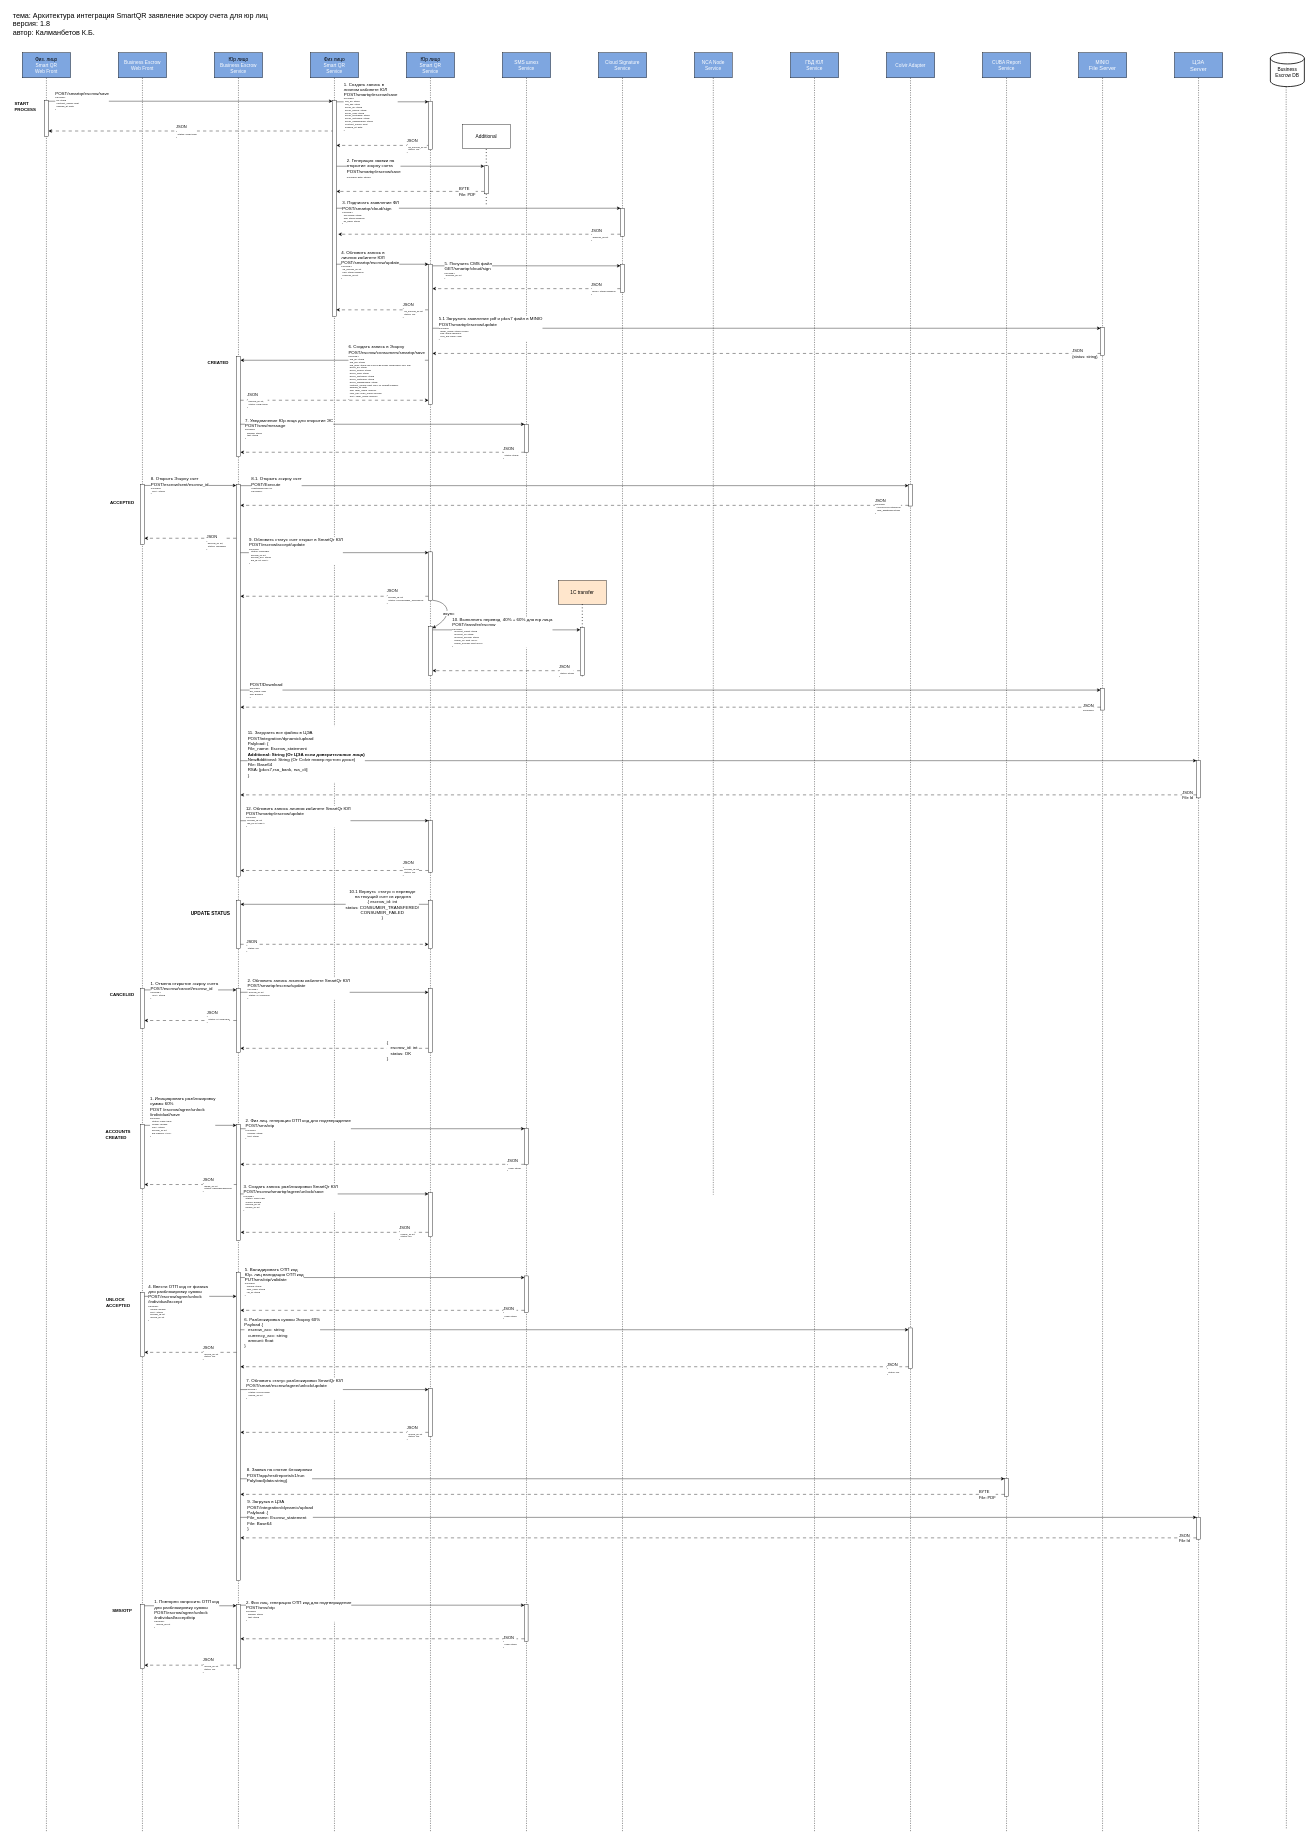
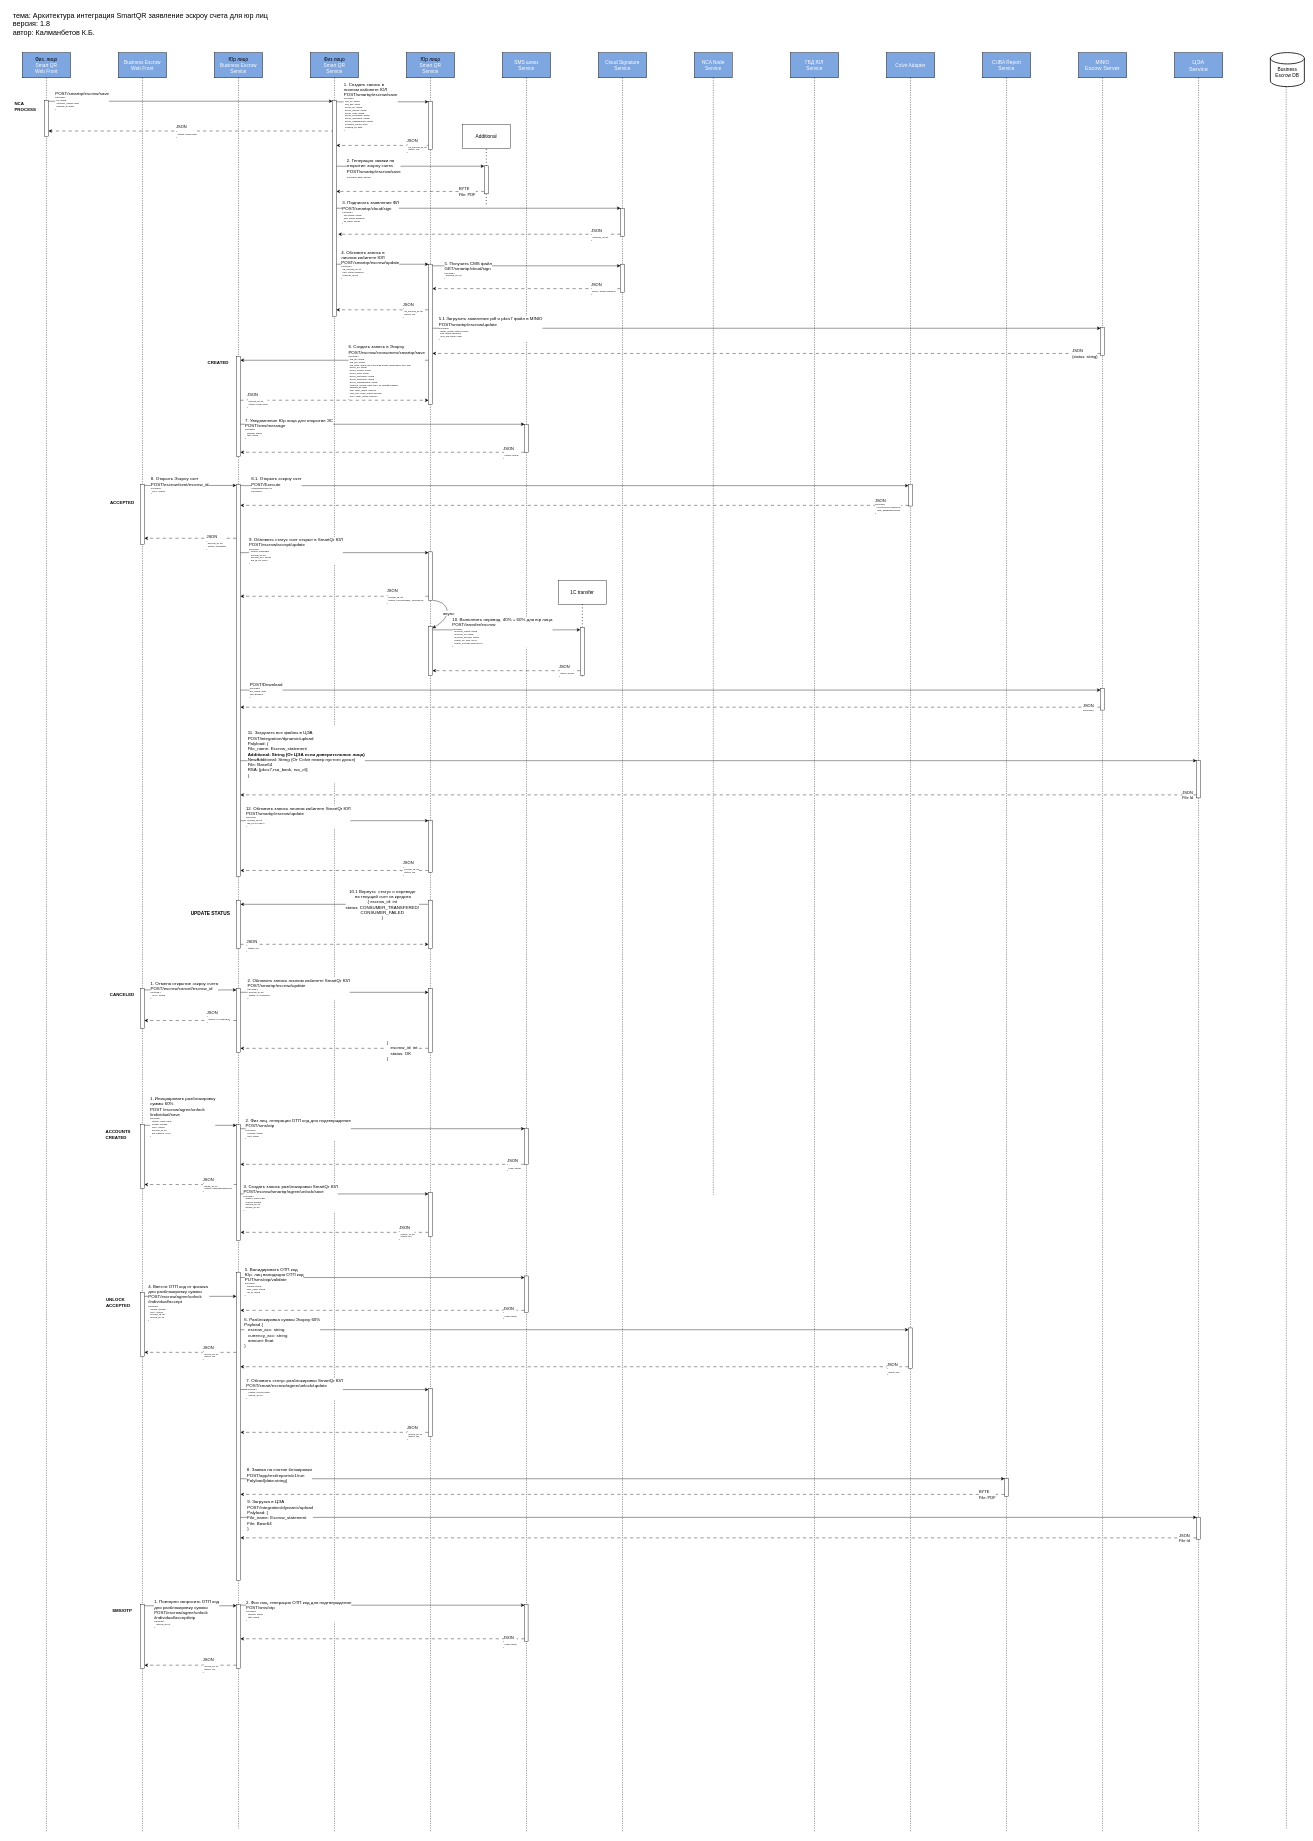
(1102, 65) -> (1102, 65)
(1198, 65) -> (1198, 65)
(26, 106) -> (26, 106)
(582, 592) -> (582, 592)
